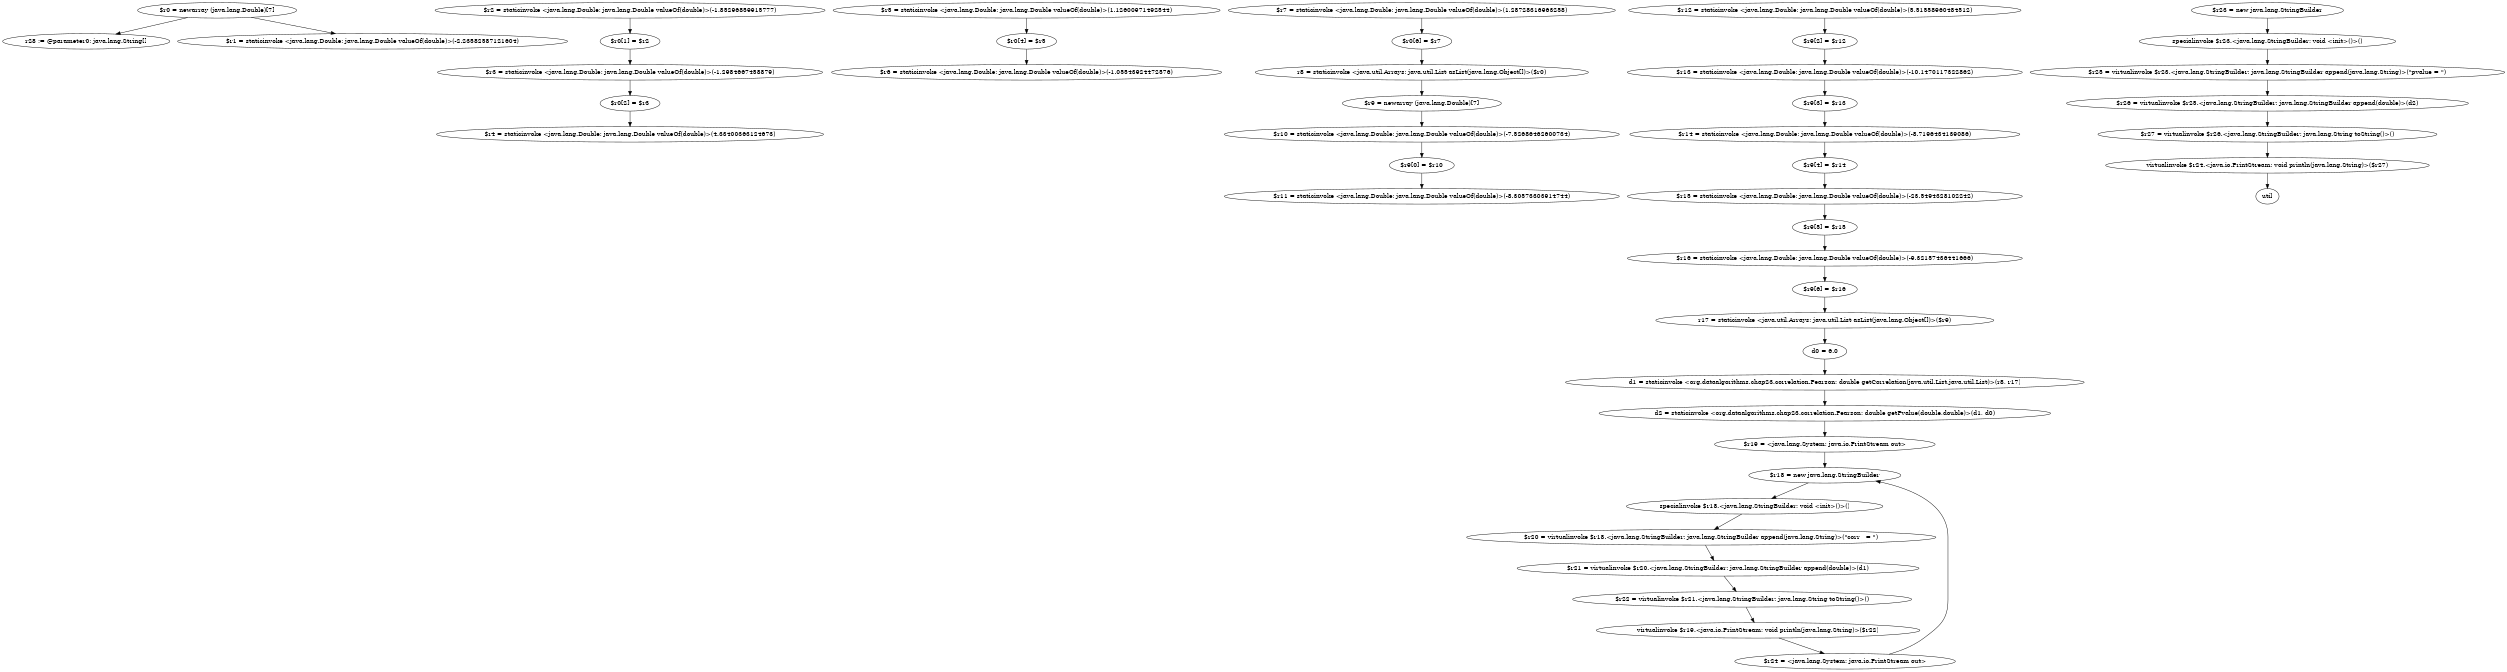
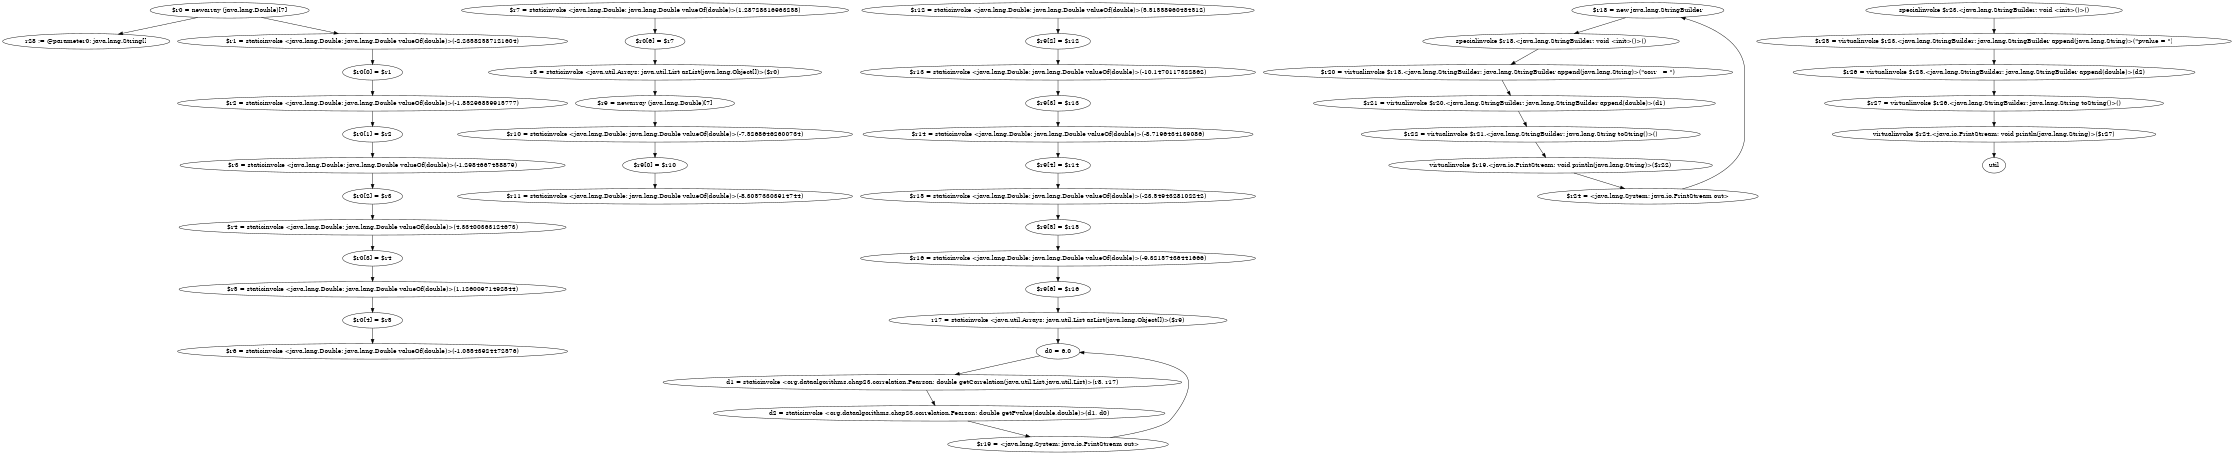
(2267, 10) -> none
none -> (373, 72)
none -> (373, 258)
(1825, 458) -> (1187, 379)
